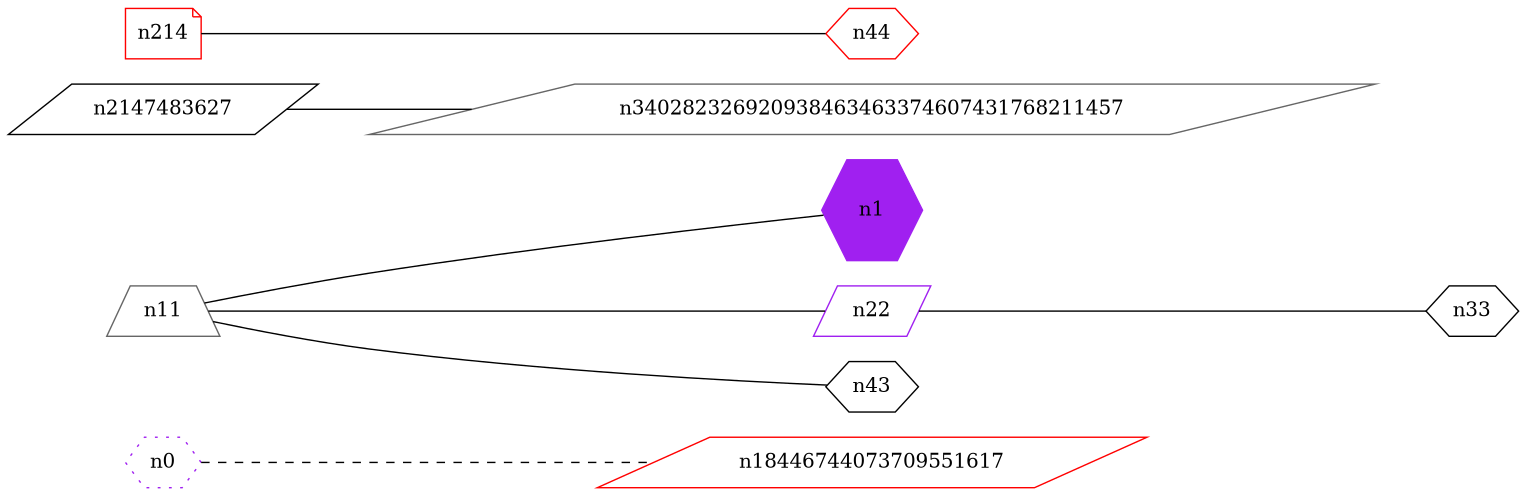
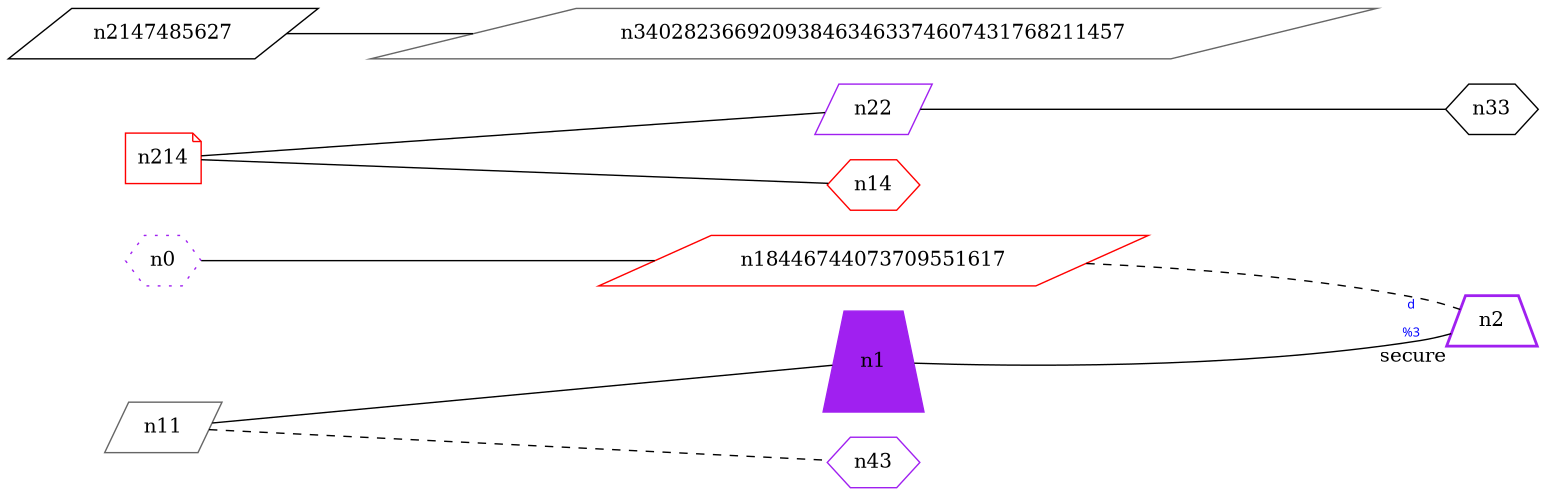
(872, 34) -> (874, 185)
(163, 109) -> (163, 34)
(872, 109) -> (874, 34)
(872, 210) -> (874, 362)
(163, 311) -> (163, 427)
(517, 311) -> (513, 134)
none -> (1492, 321)
(519, 365) -> (519, 445)
(872, 387) -> (874, 462)
(427, 462) -> (428, 261)
